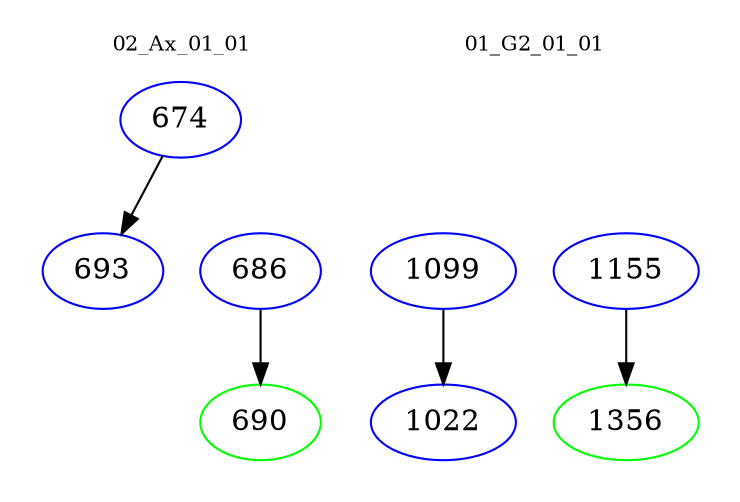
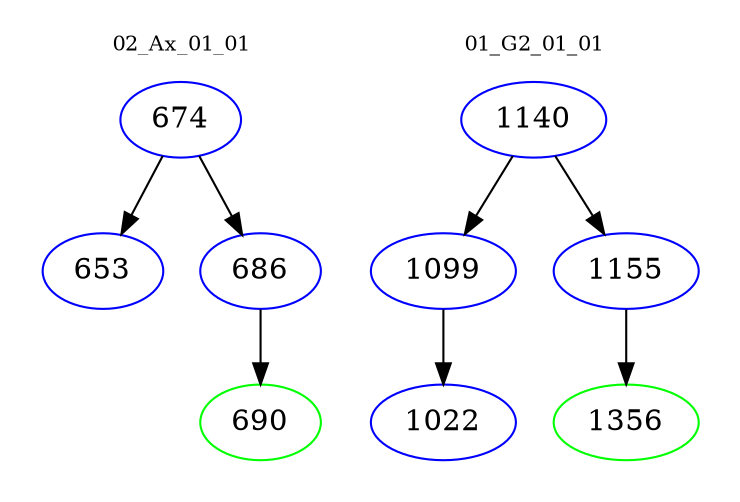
none -> (534, 120)
none -> (216, 186)
(103, 271) -> (103, 271)
